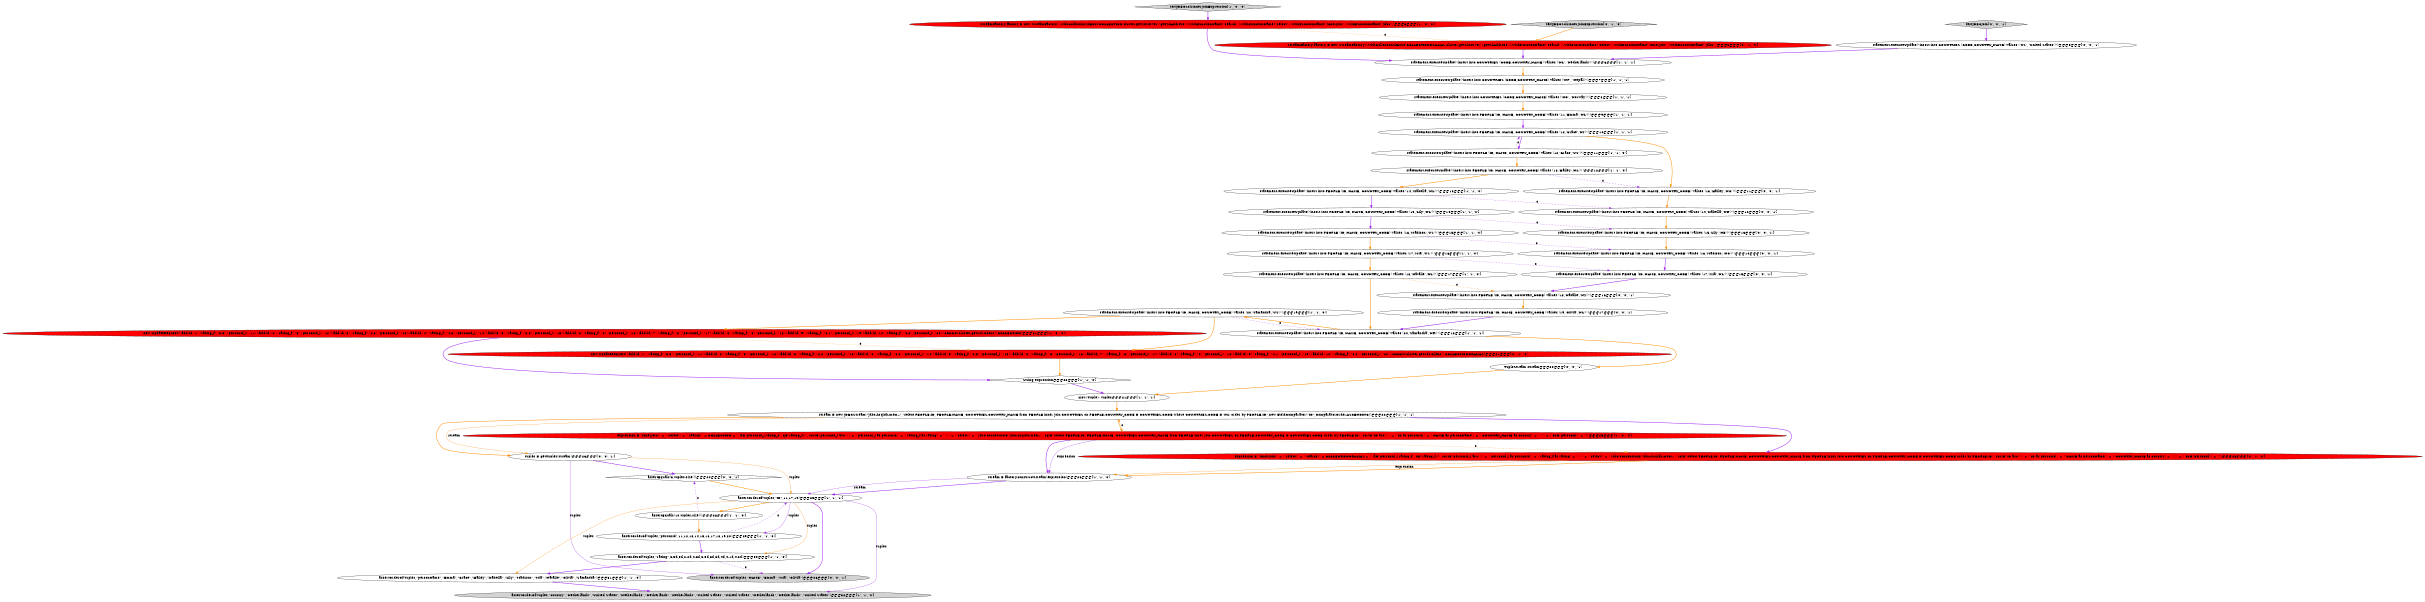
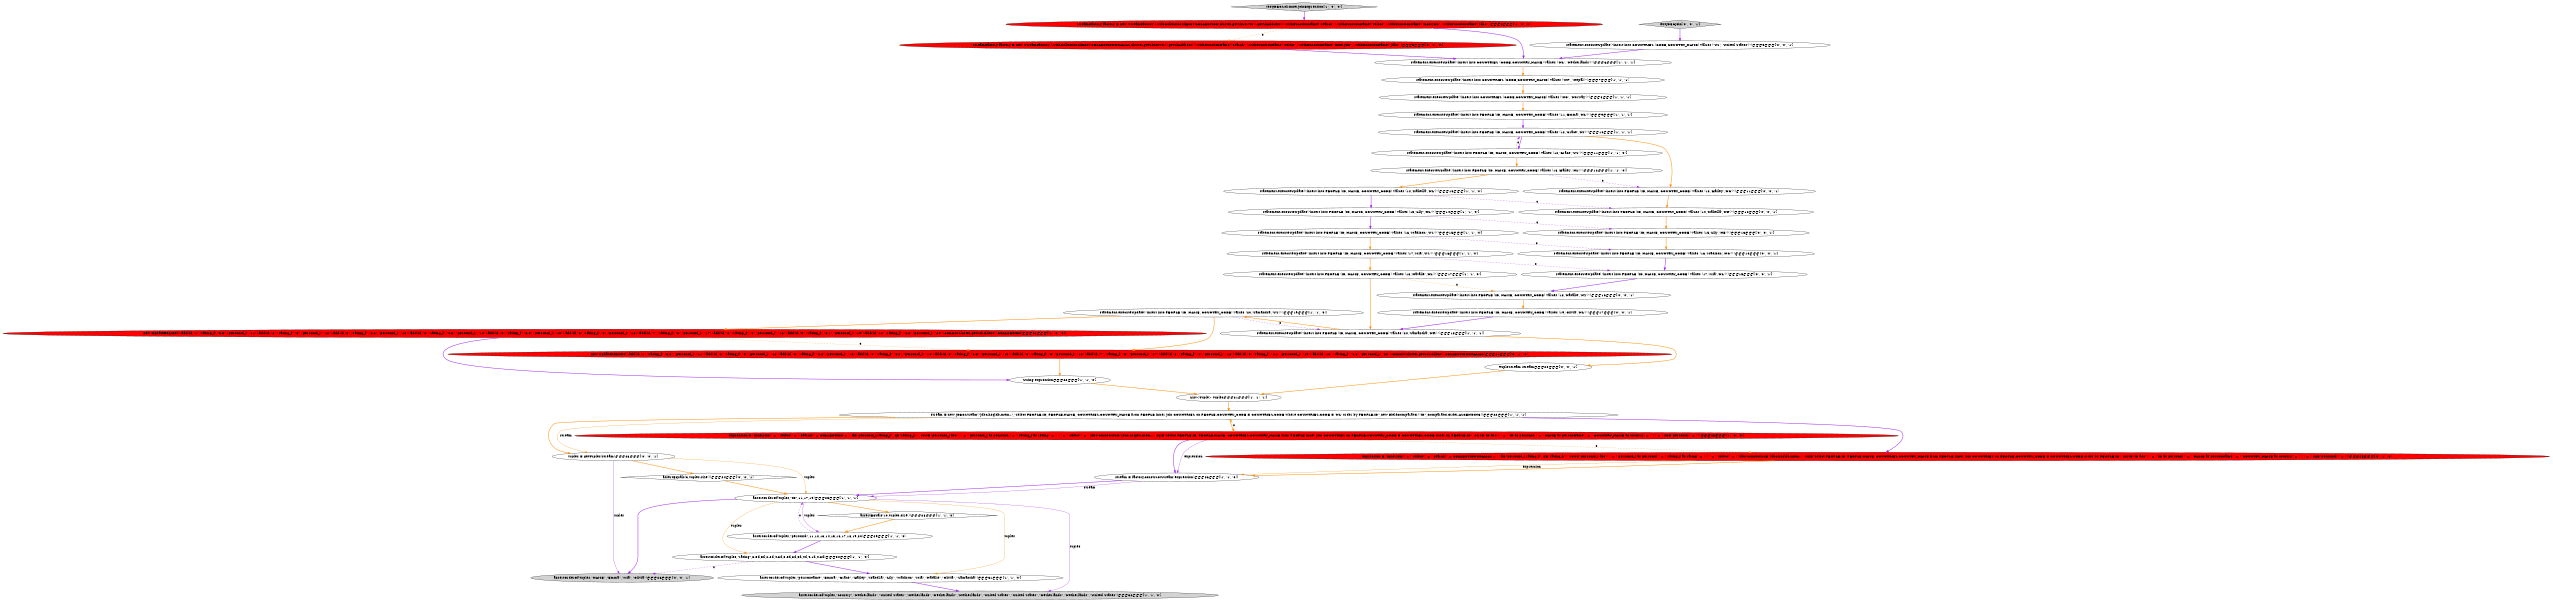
(1584, 24) -> none
(1060, 380) -> (1060, 380)
(1086, 388) -> (1143, 389)
(633, 467) -> (661, 467)
(696, 498) -> none
(699, 516) -> (907, 516)
